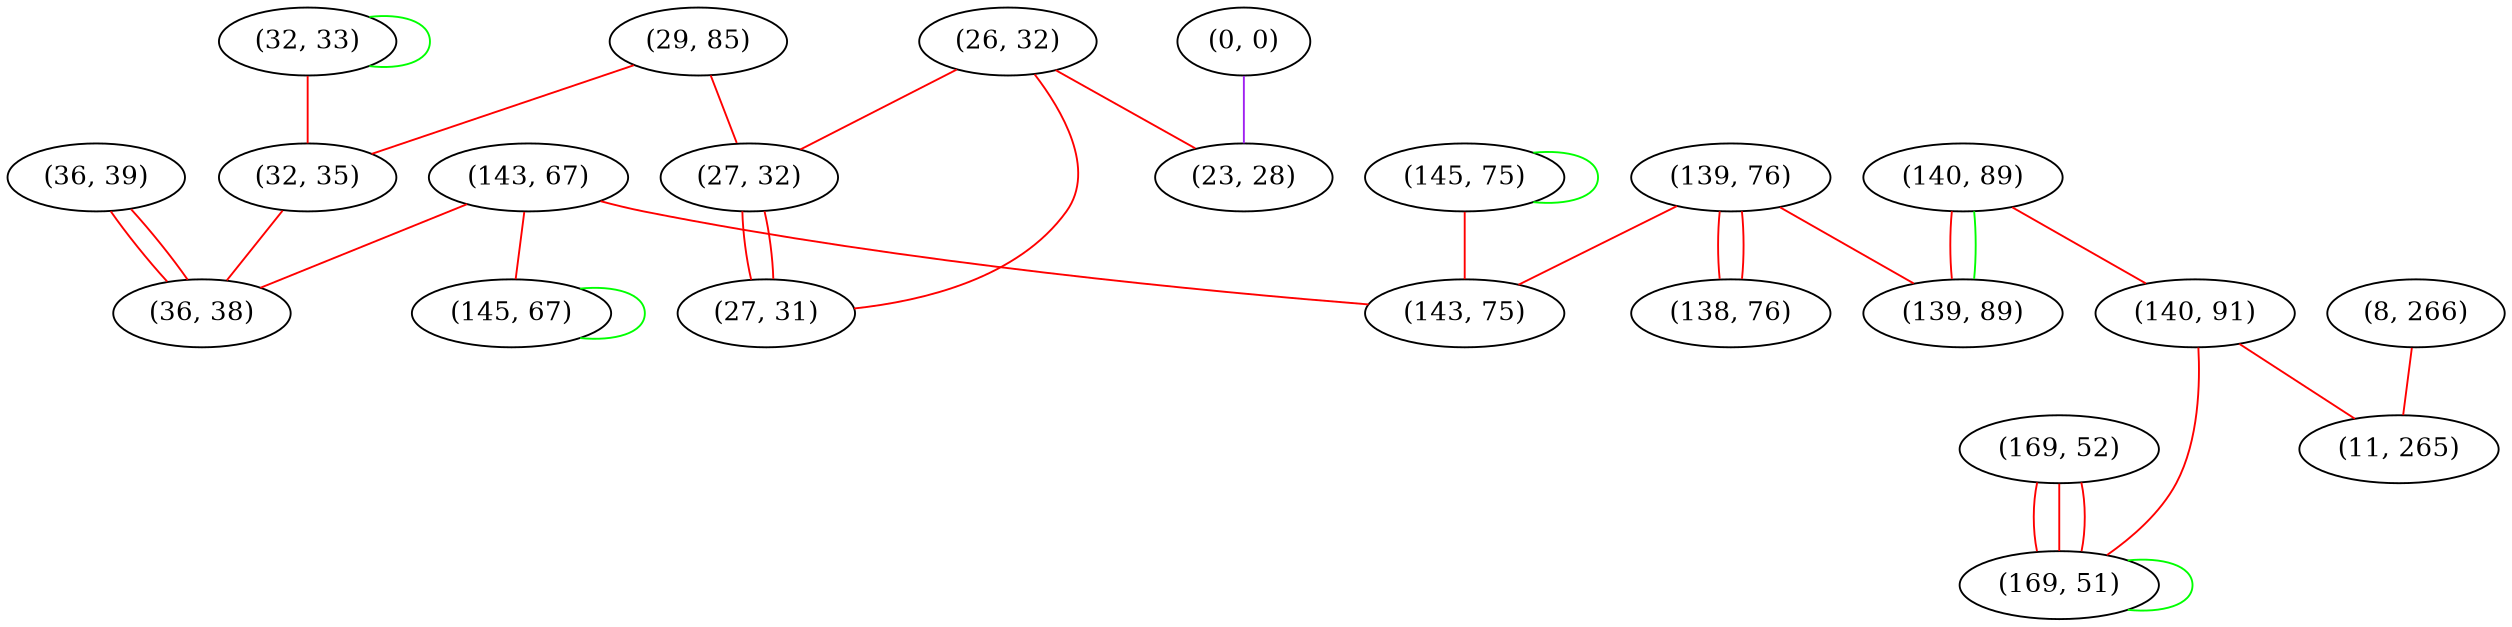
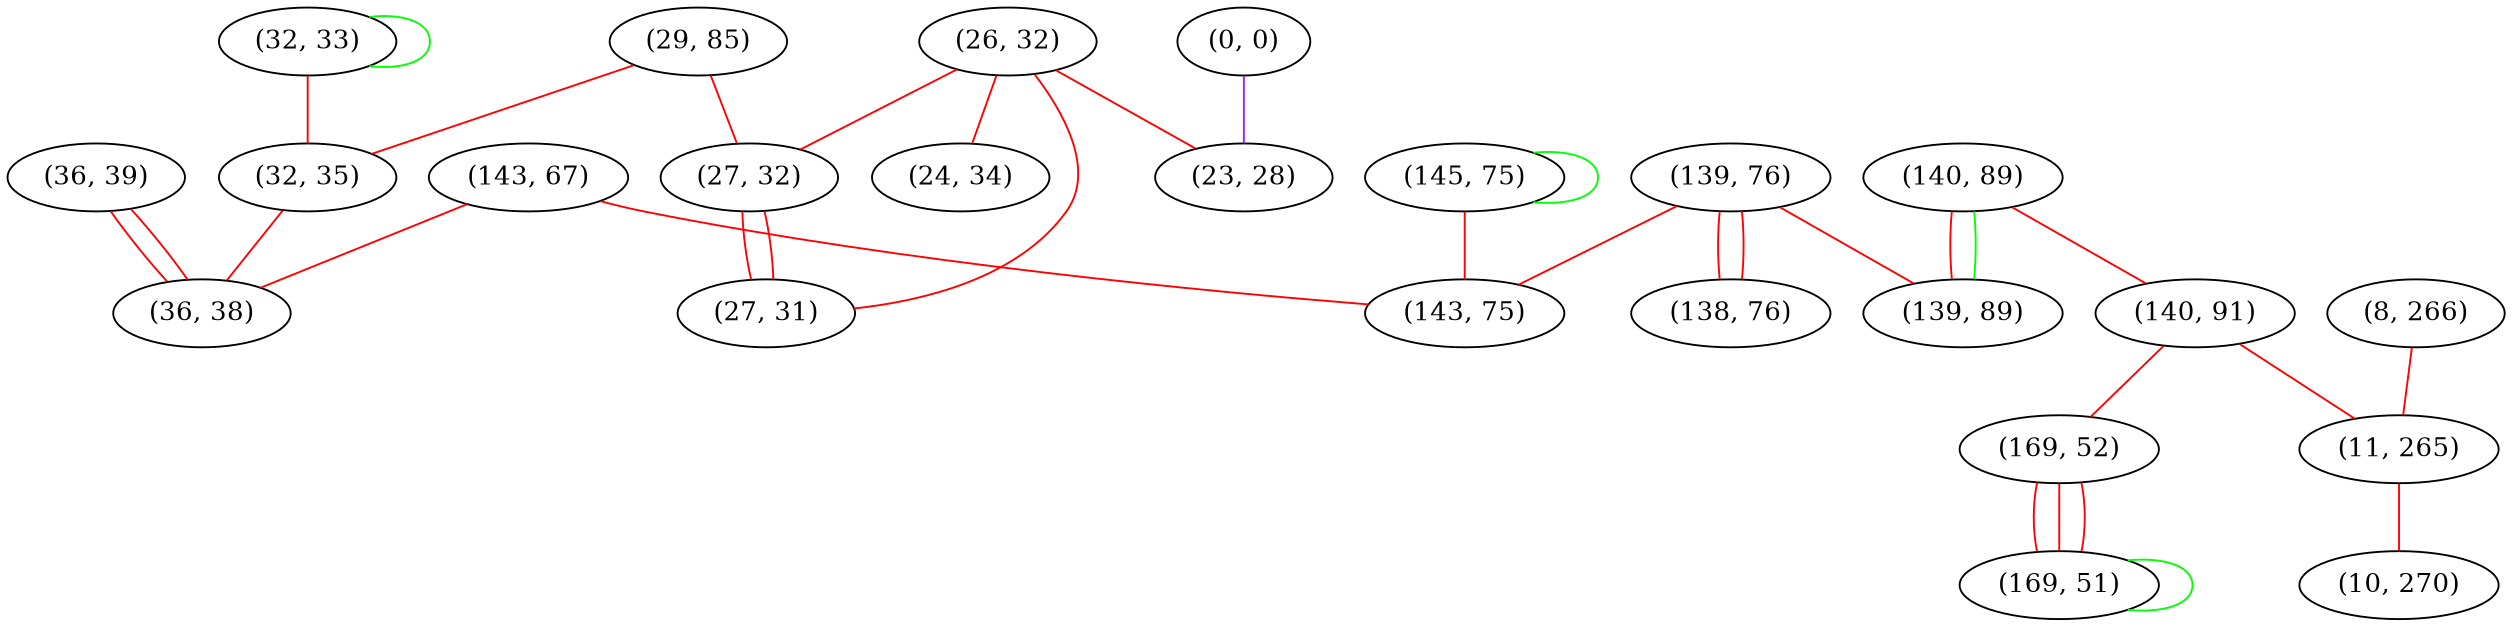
none -> (961, 177)
(512, 313) -> none
(2184, 466) -> (2127, 381)
none -> (2399, 585)
